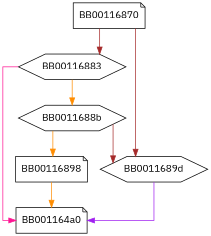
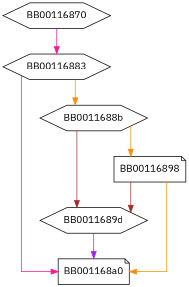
(109, 16) -> (57, 16)
(100, 38) -> (57, 38)
(136, 89) -> (131, 194)
(52, 220) -> (94, 272)
